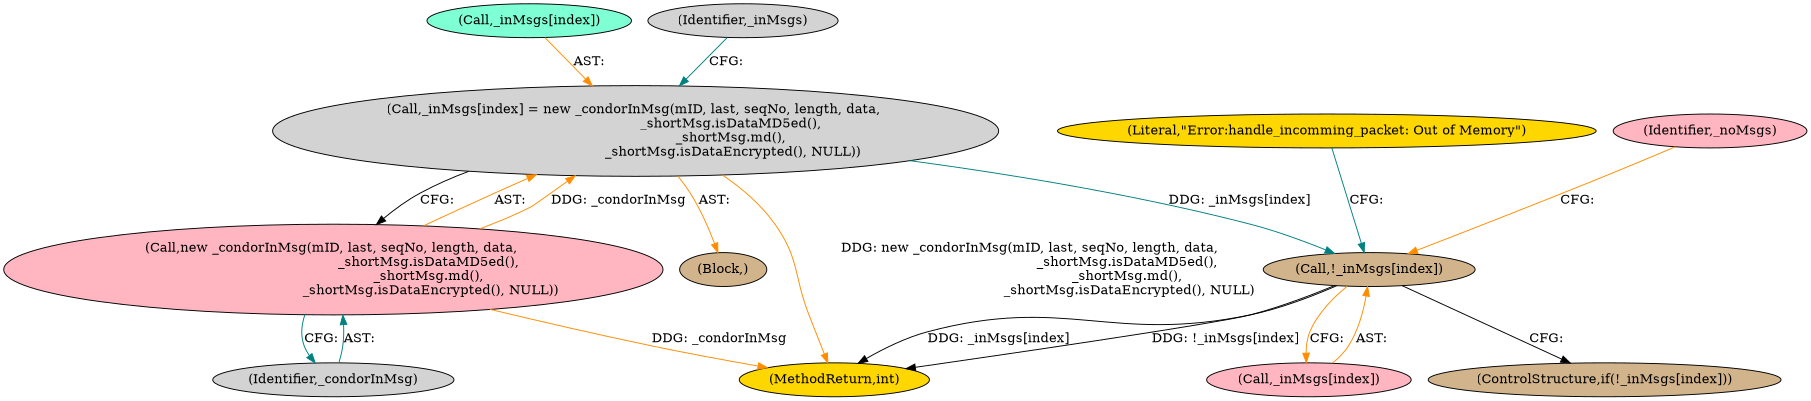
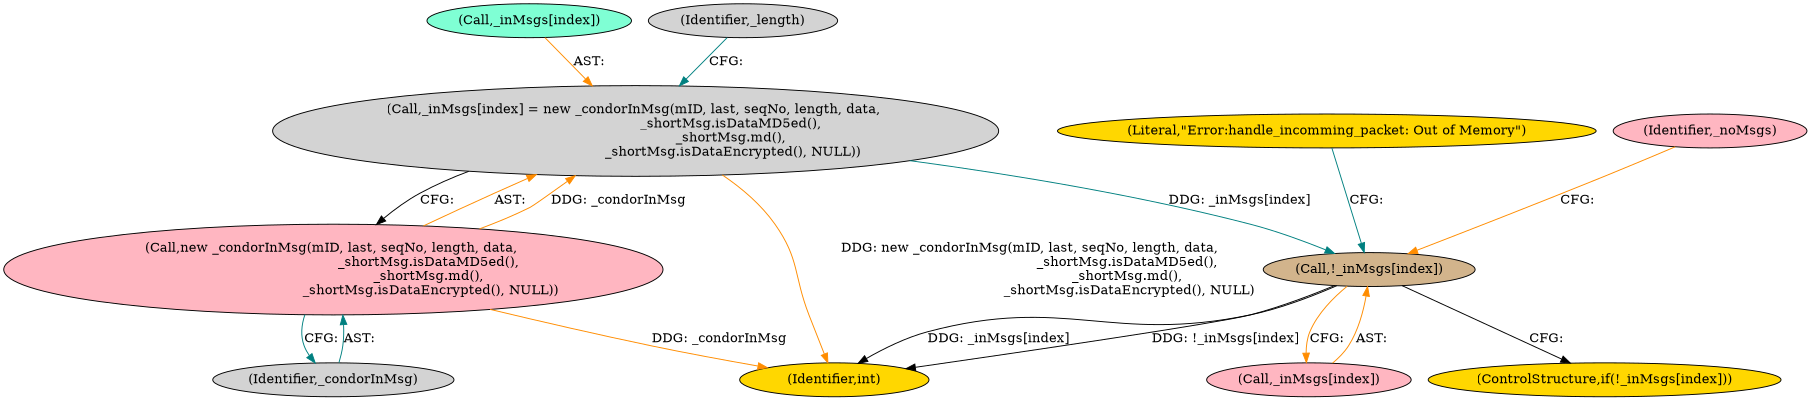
(743, 21) -> (743, 21)
(723, 270) -> none
(834, 380) -> (834, 380)
(1605, 380) -> (1605, 380)
